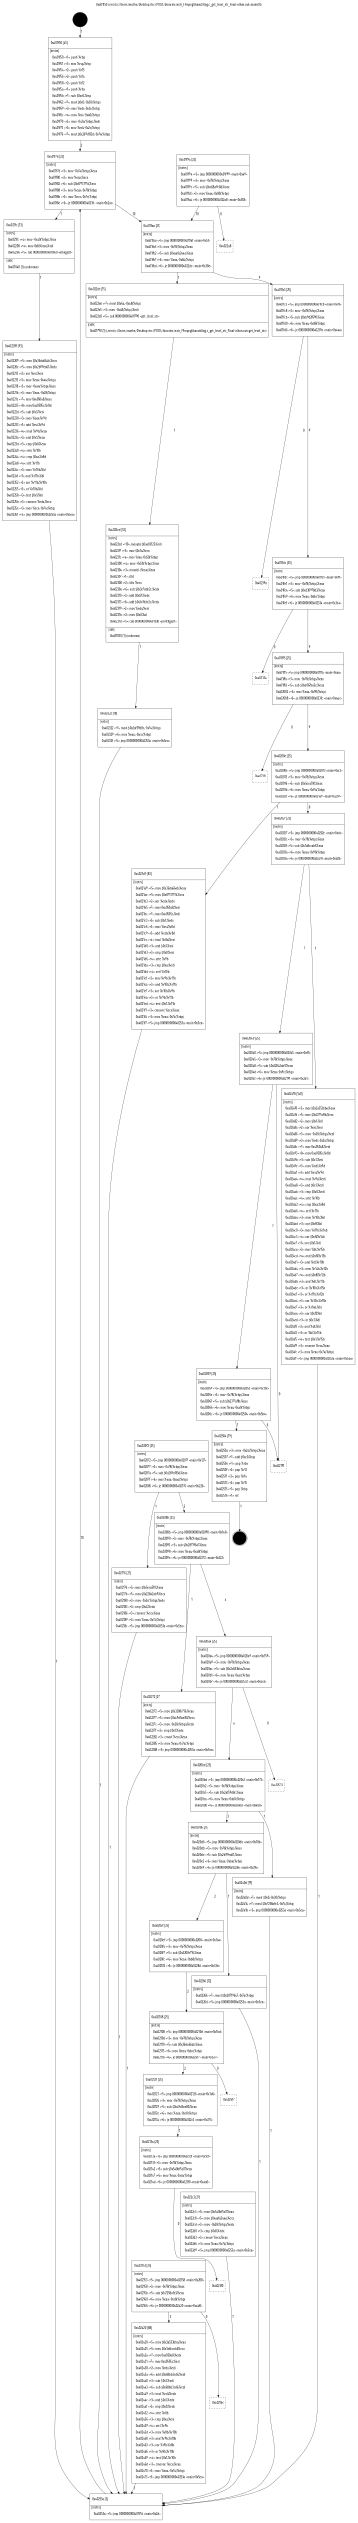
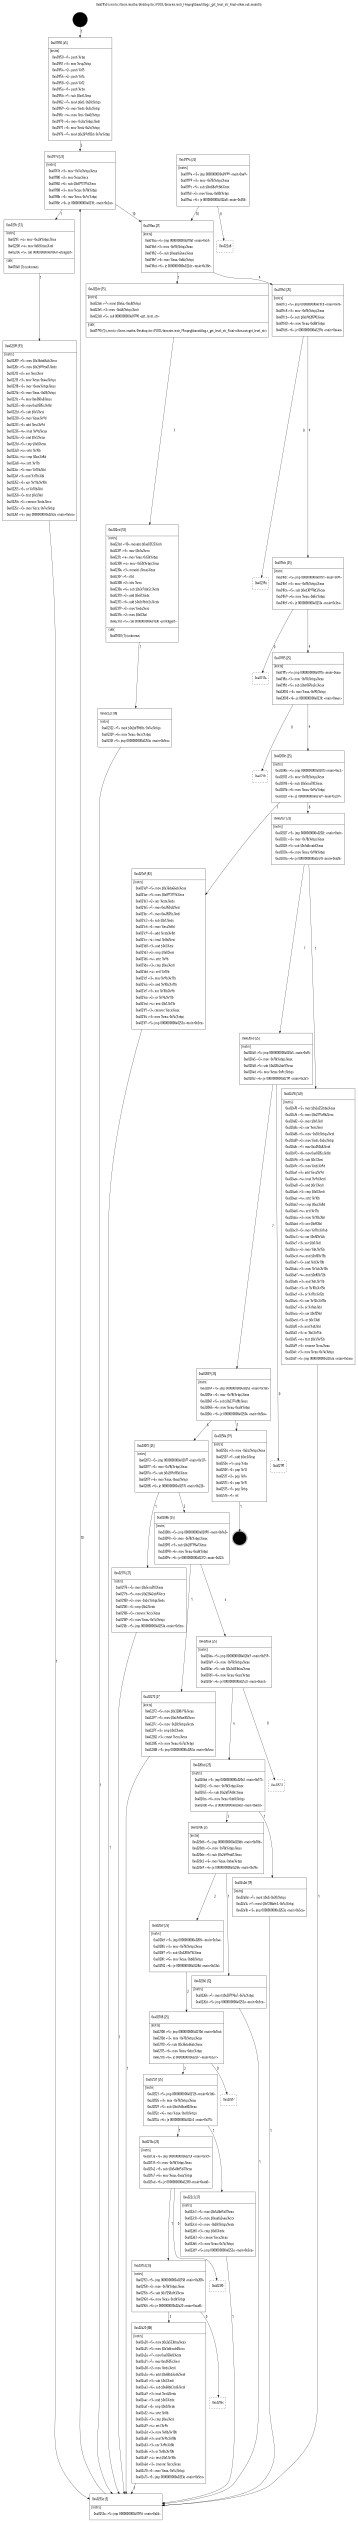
(272, 1438) -> (203, 1429)
none -> (220, 2157)
none -> (169, 2223)
